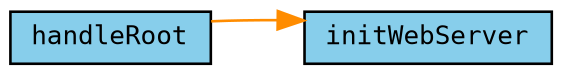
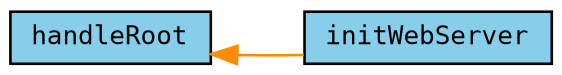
(244, 20) -> (271, 55)
